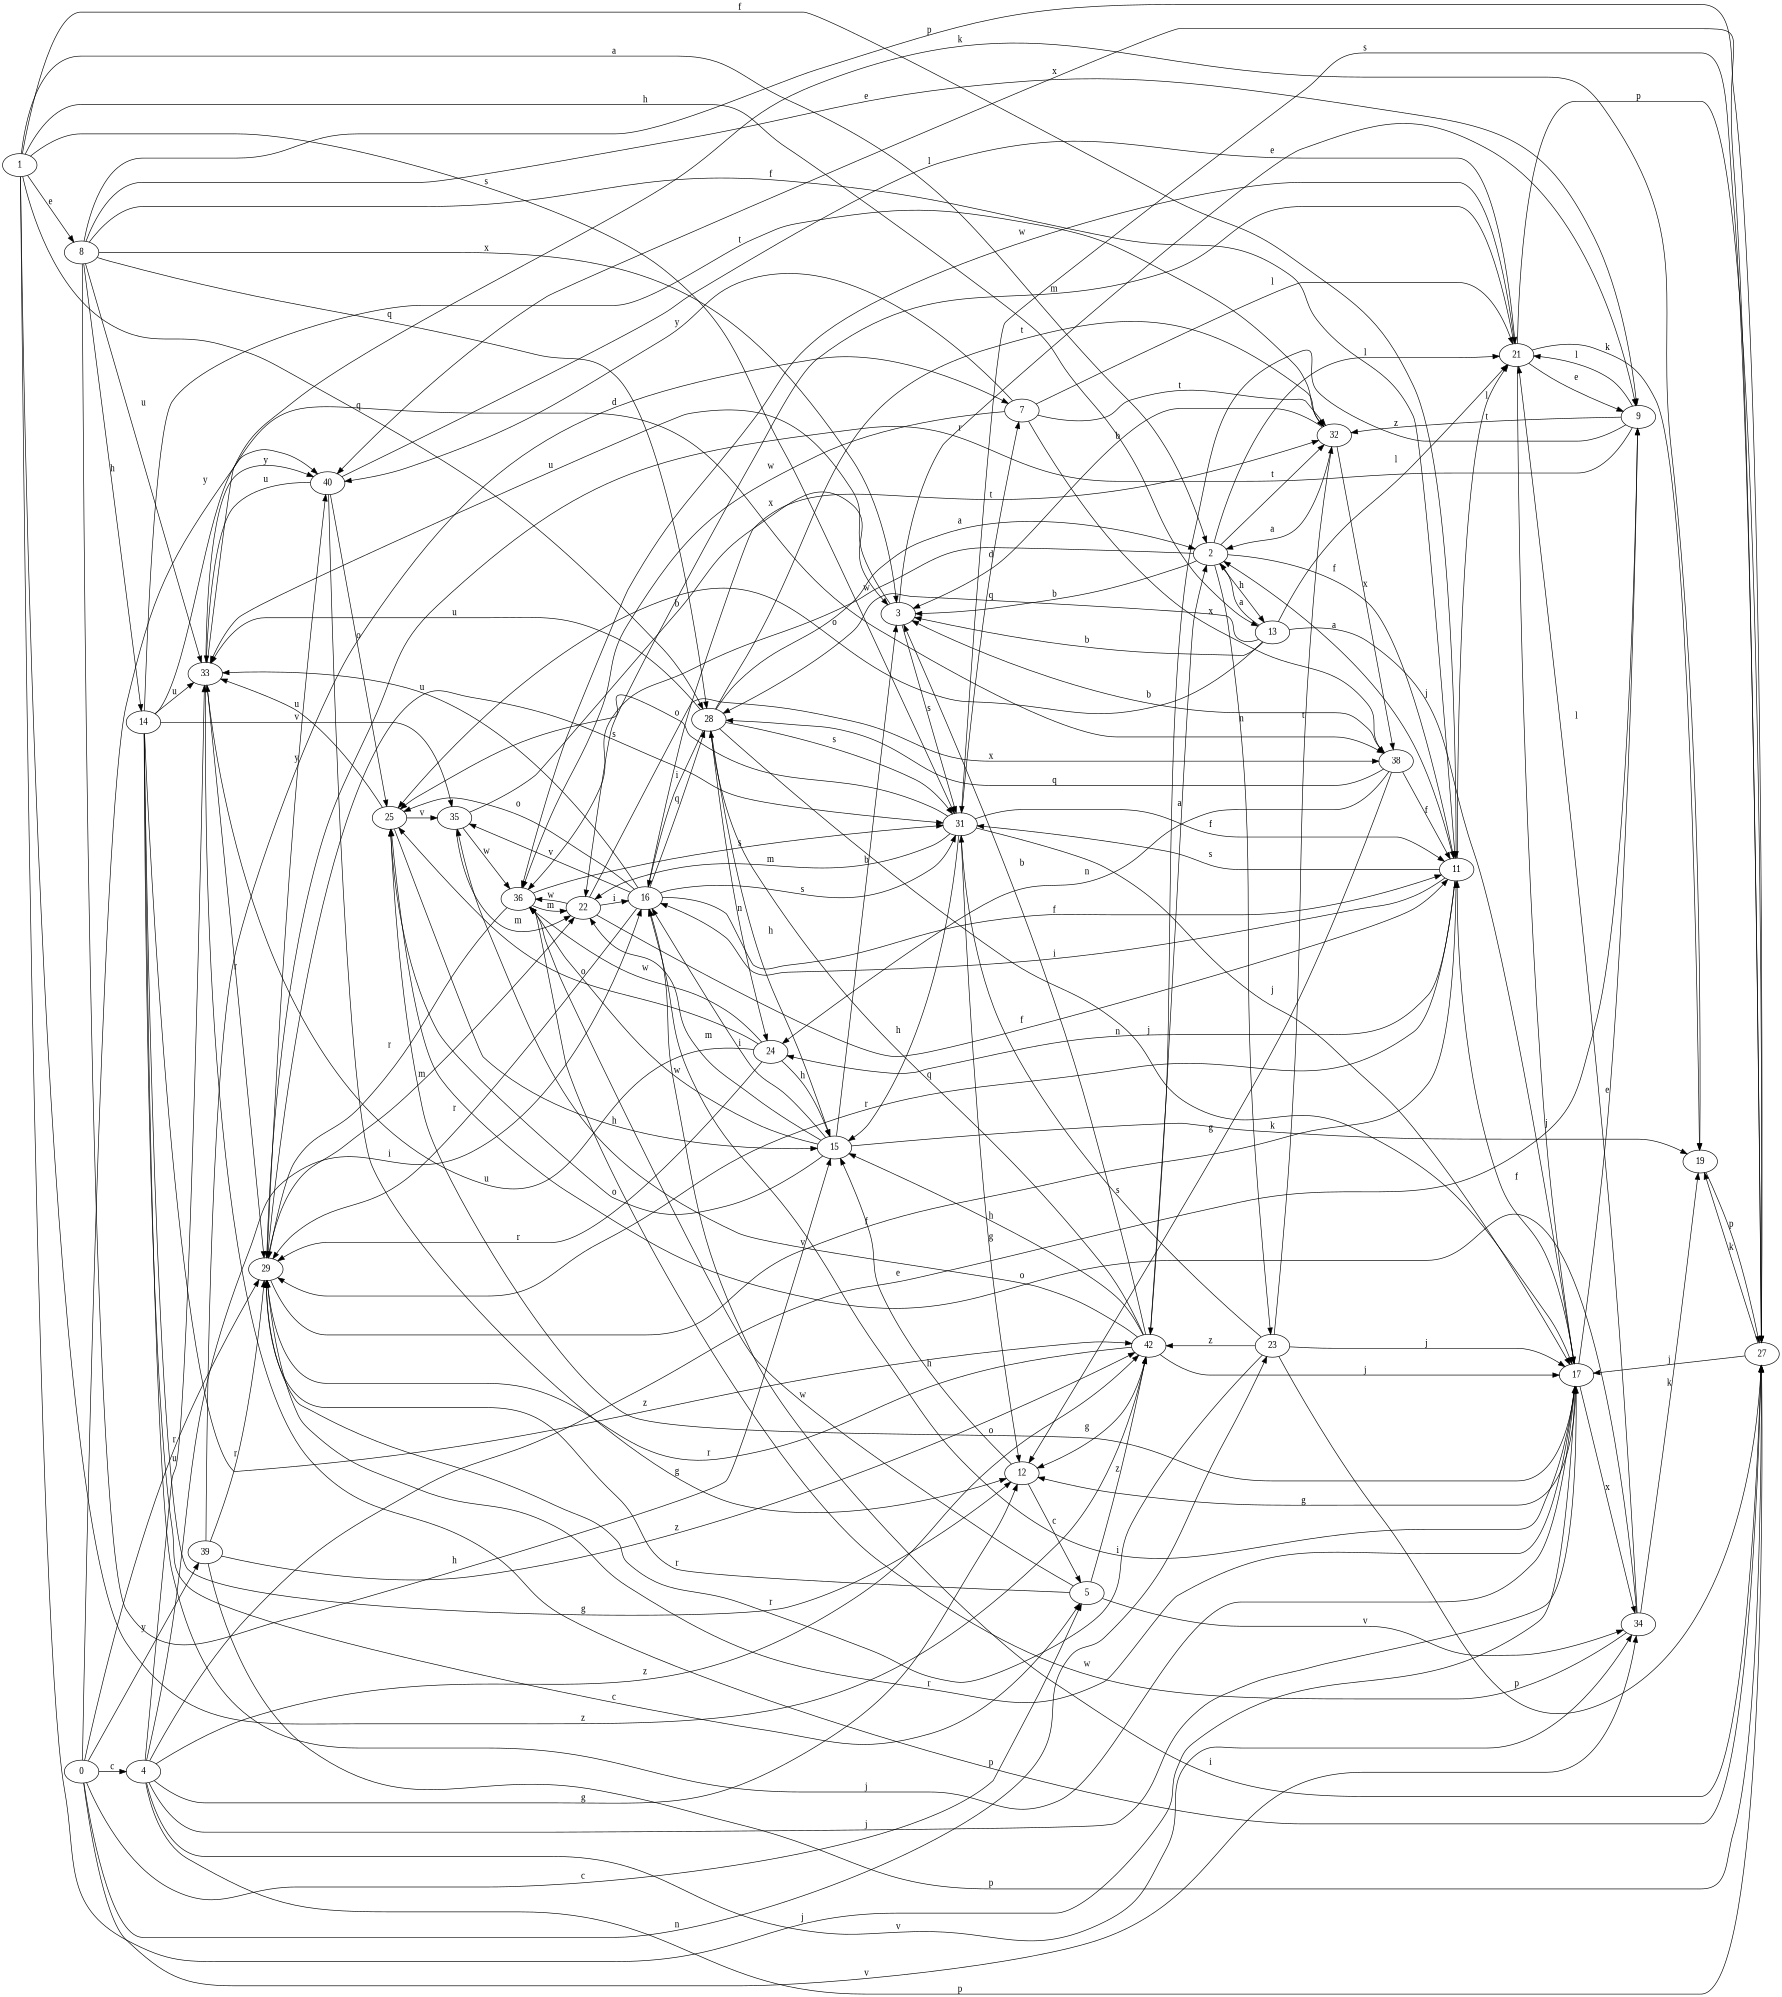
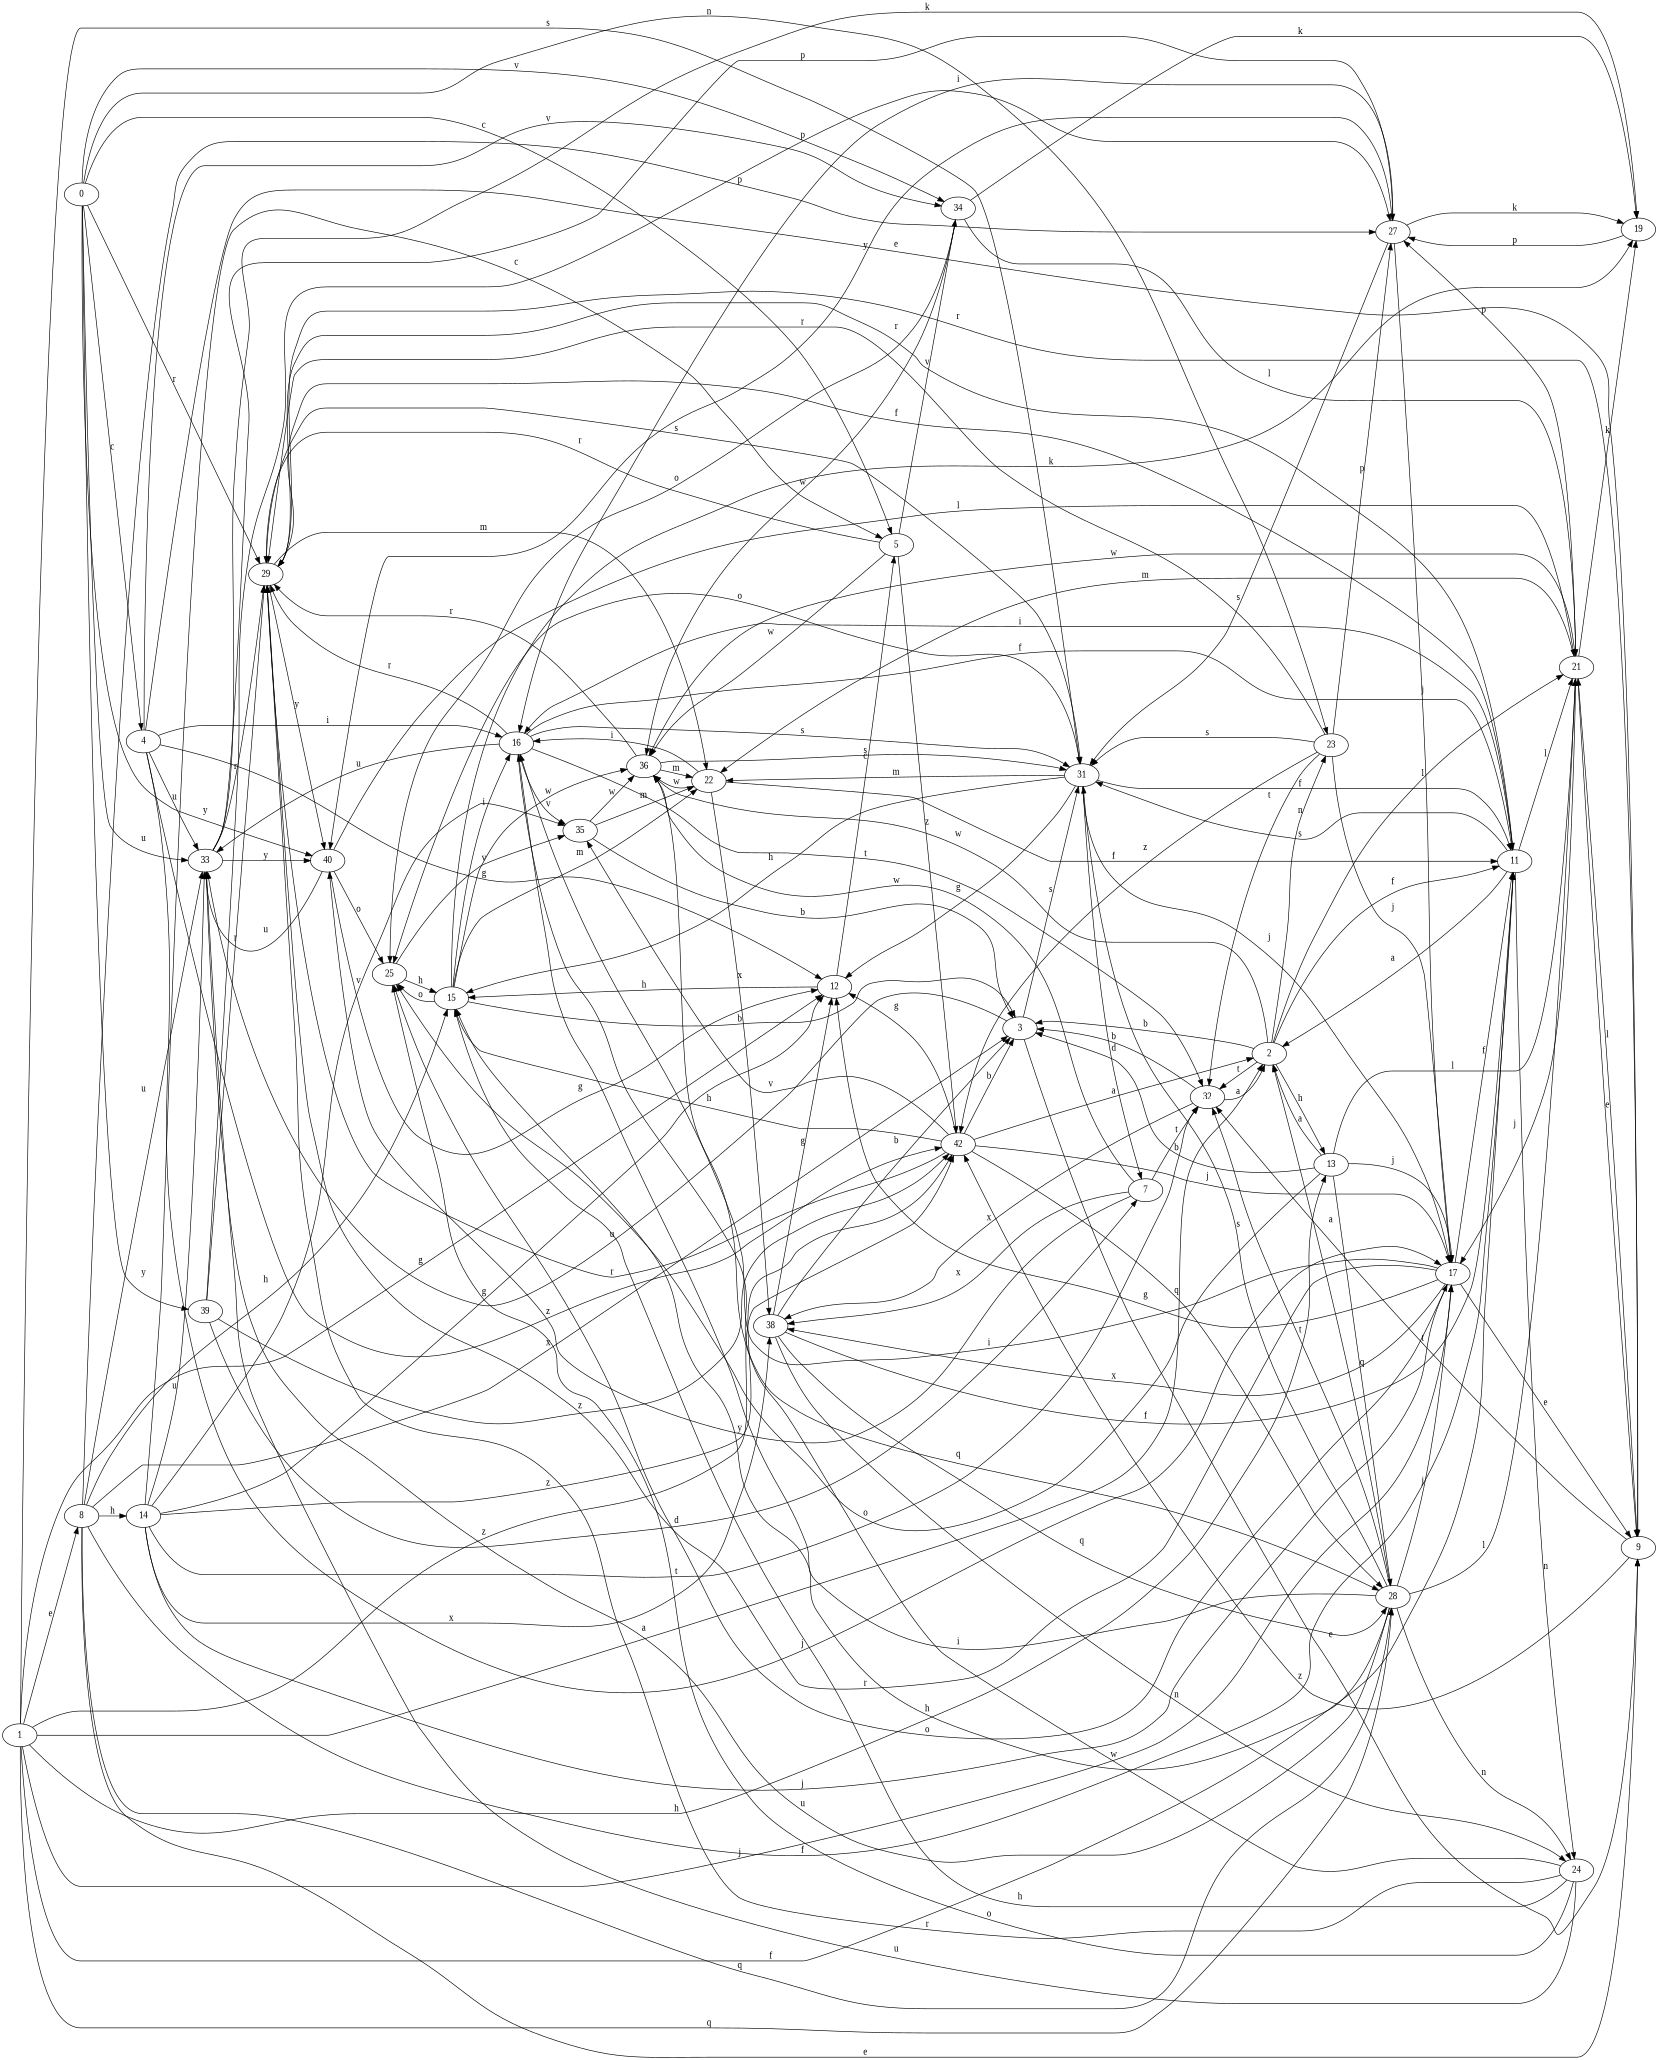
(1054, 72) -> (865, 246)
(1276, 292) -> (1546, 1165)
(321, 731) -> (94, 628)
(530, 820) -> none
none -> (340, 1321)
(1607, 1497) -> (1137, 1384)
(1205, 1994) -> none
